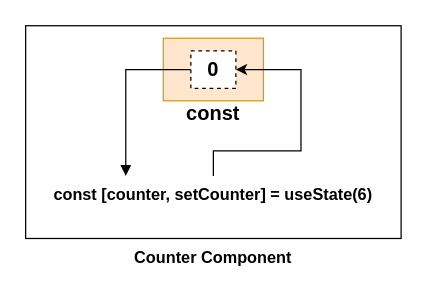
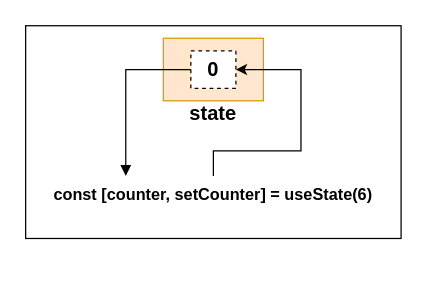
(213, 113) -> (213, 113)
(213, 257) -> none
